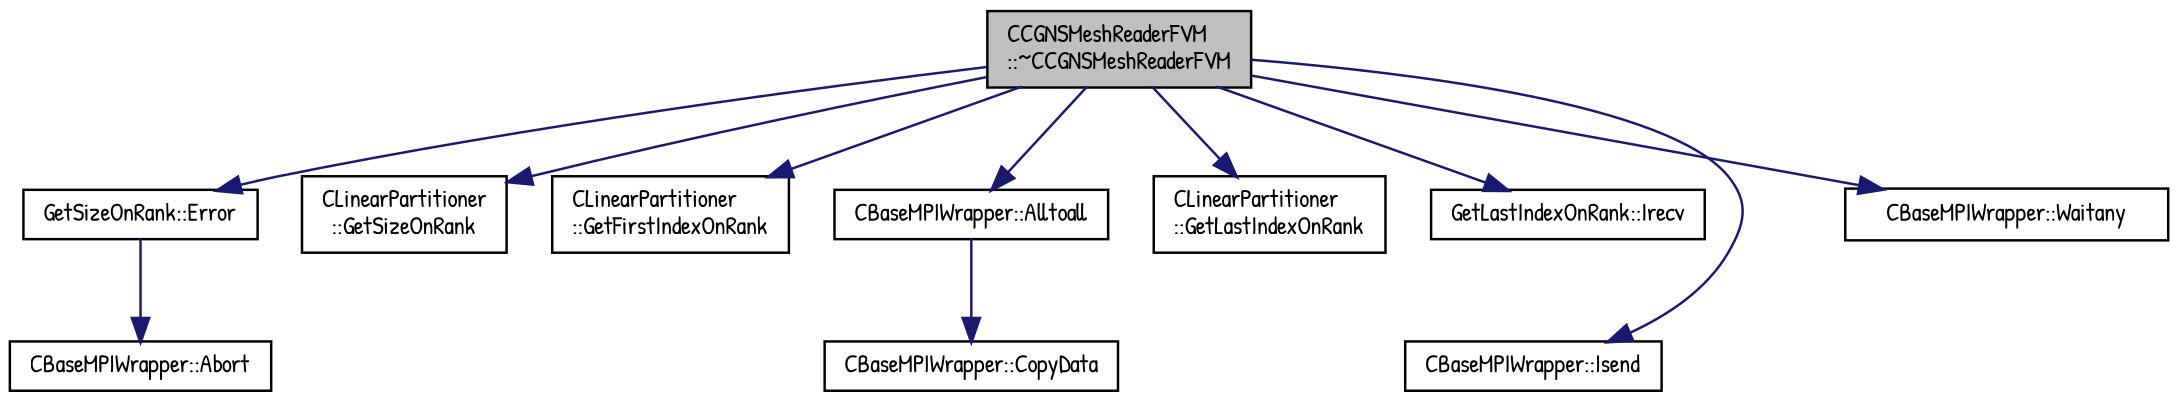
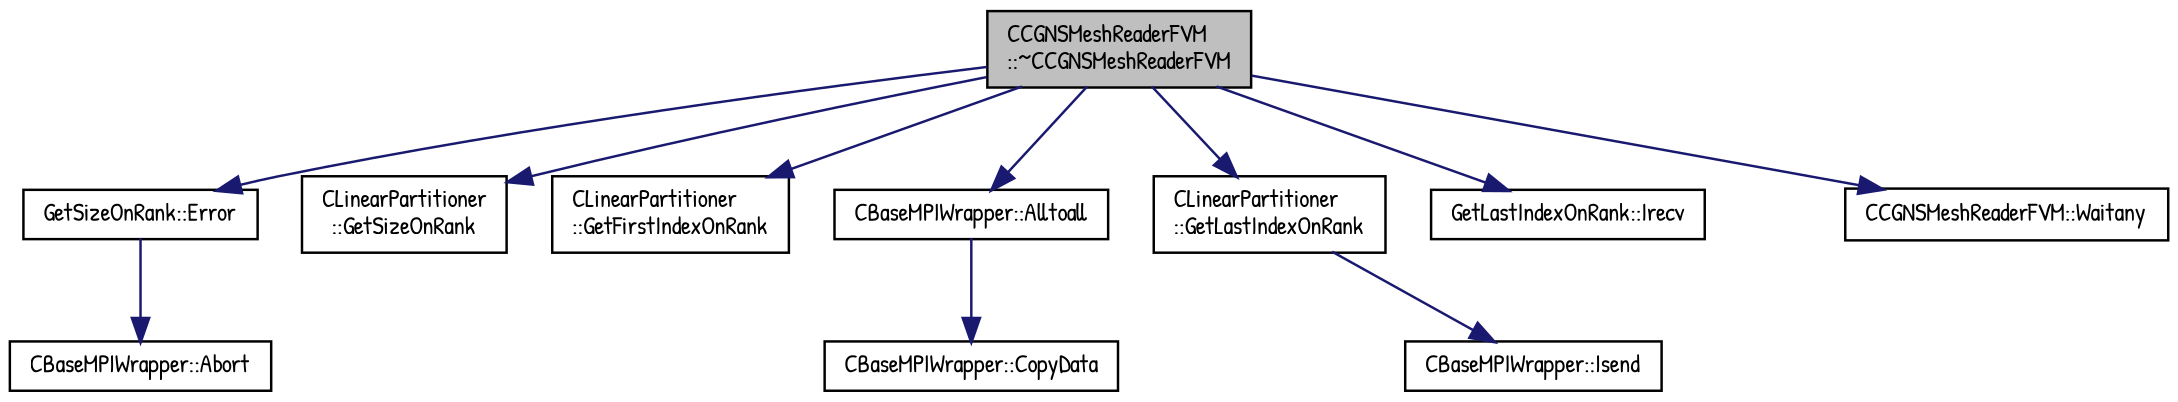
(1601, 113) -> (1403, 291)
(2007, 214) -> (2007, 214)
